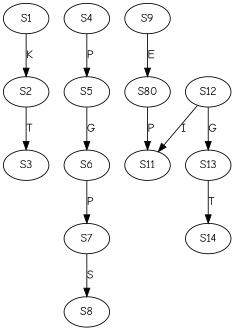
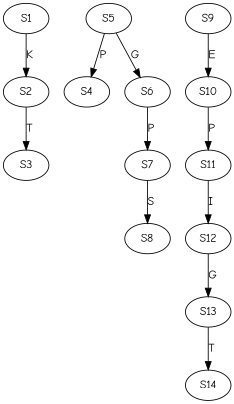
(87, 51) -> (99, 51)
(148, 92) -> (208, 92)
(181, 125) -> (208, 198)
